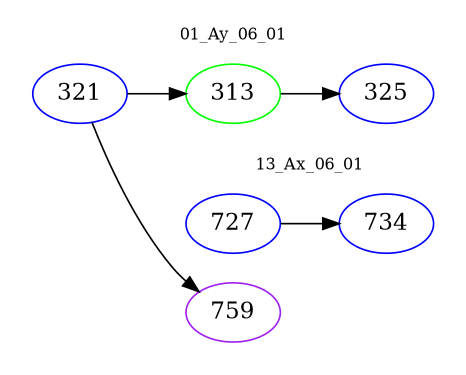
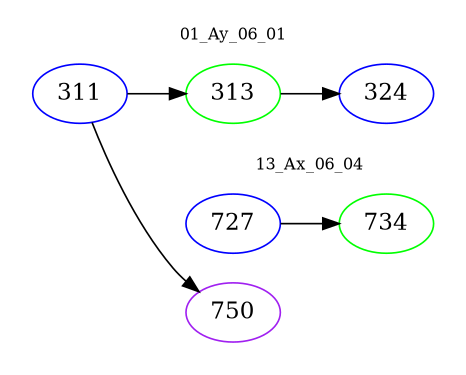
(80, 94) -> (80, 94)
(386, 94) -> (386, 94)
(310, 165) -> (310, 165)
(386, 224) -> (386, 224)
(233, 312) -> (233, 312)
